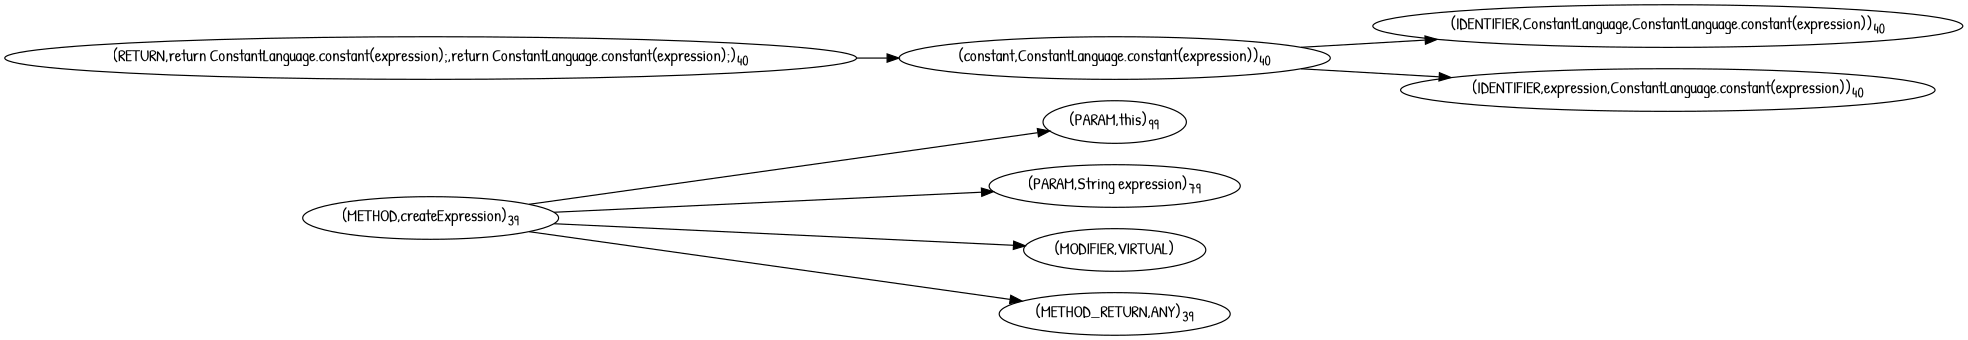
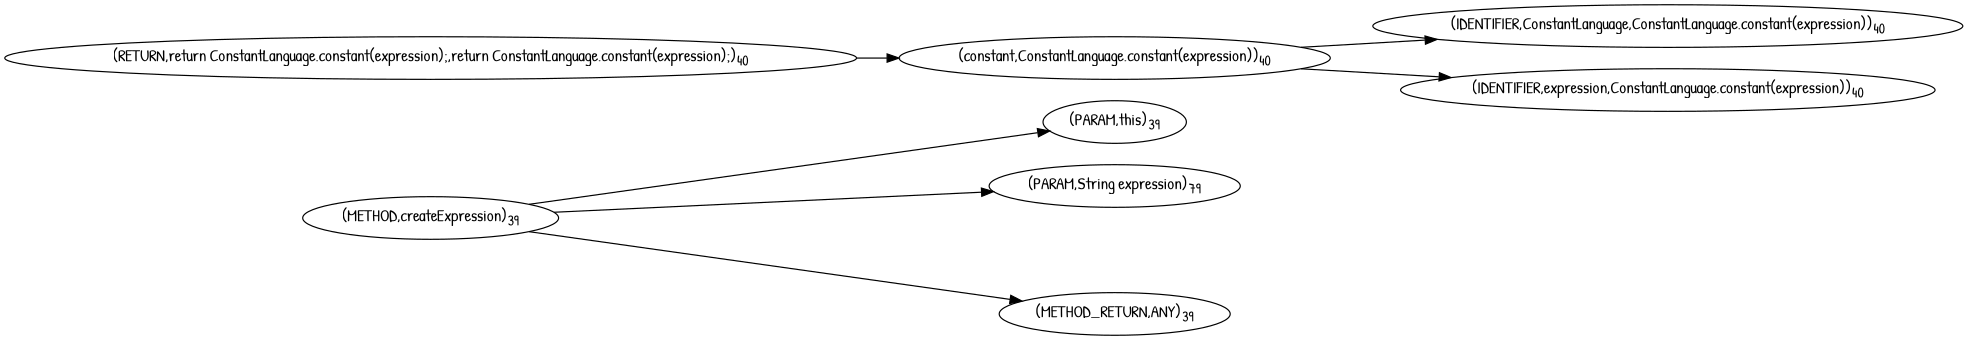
(1154, 120) -> (1154, 120)
(1115, 250) -> none
